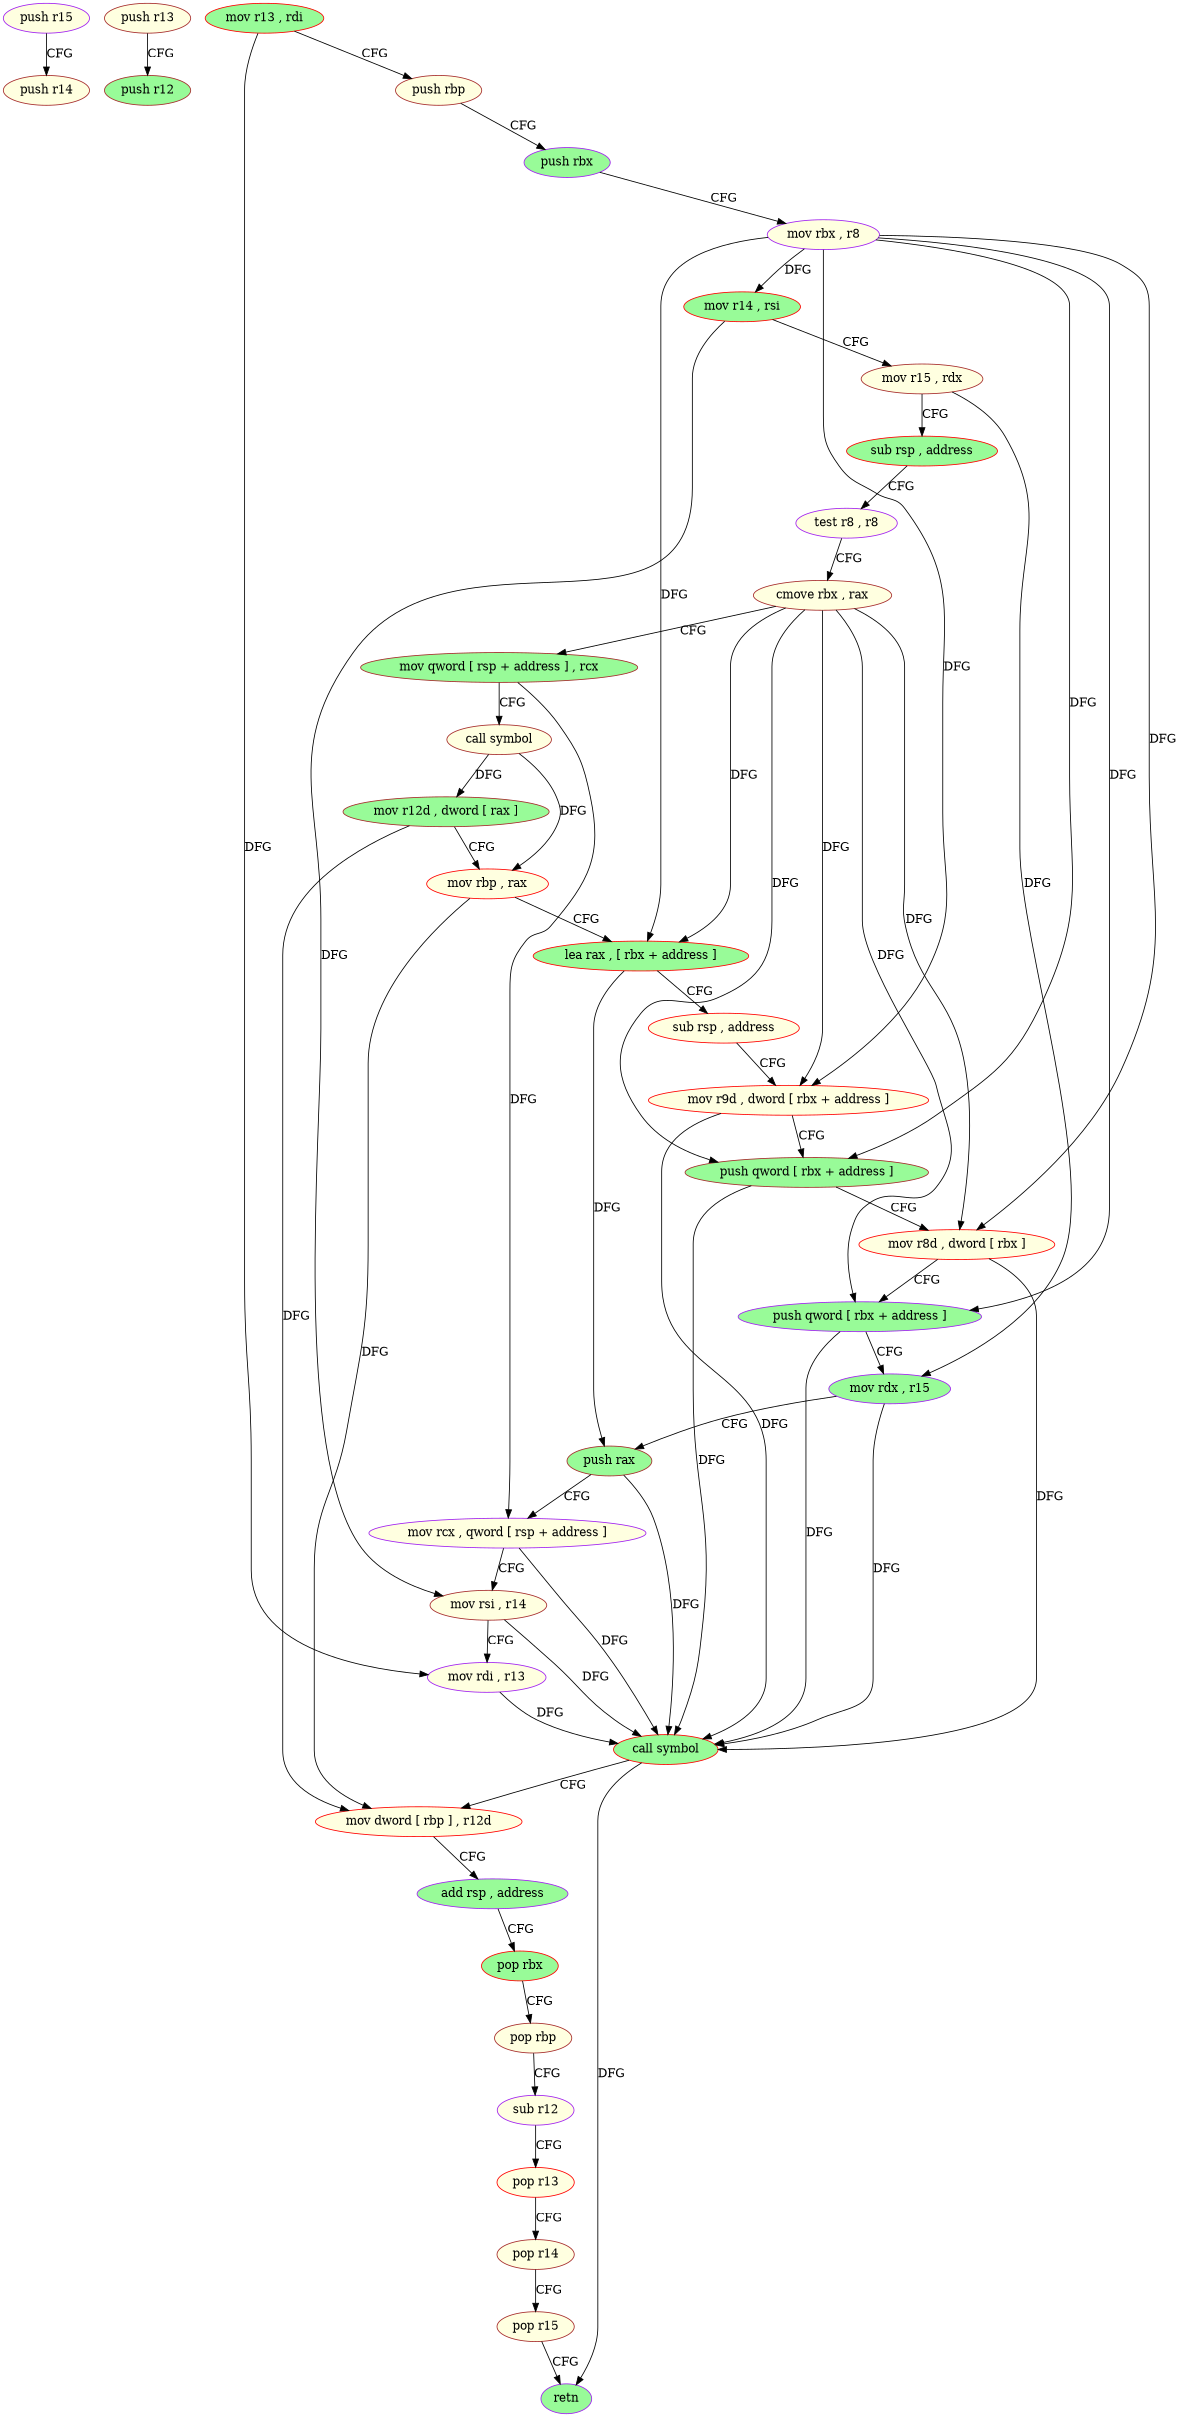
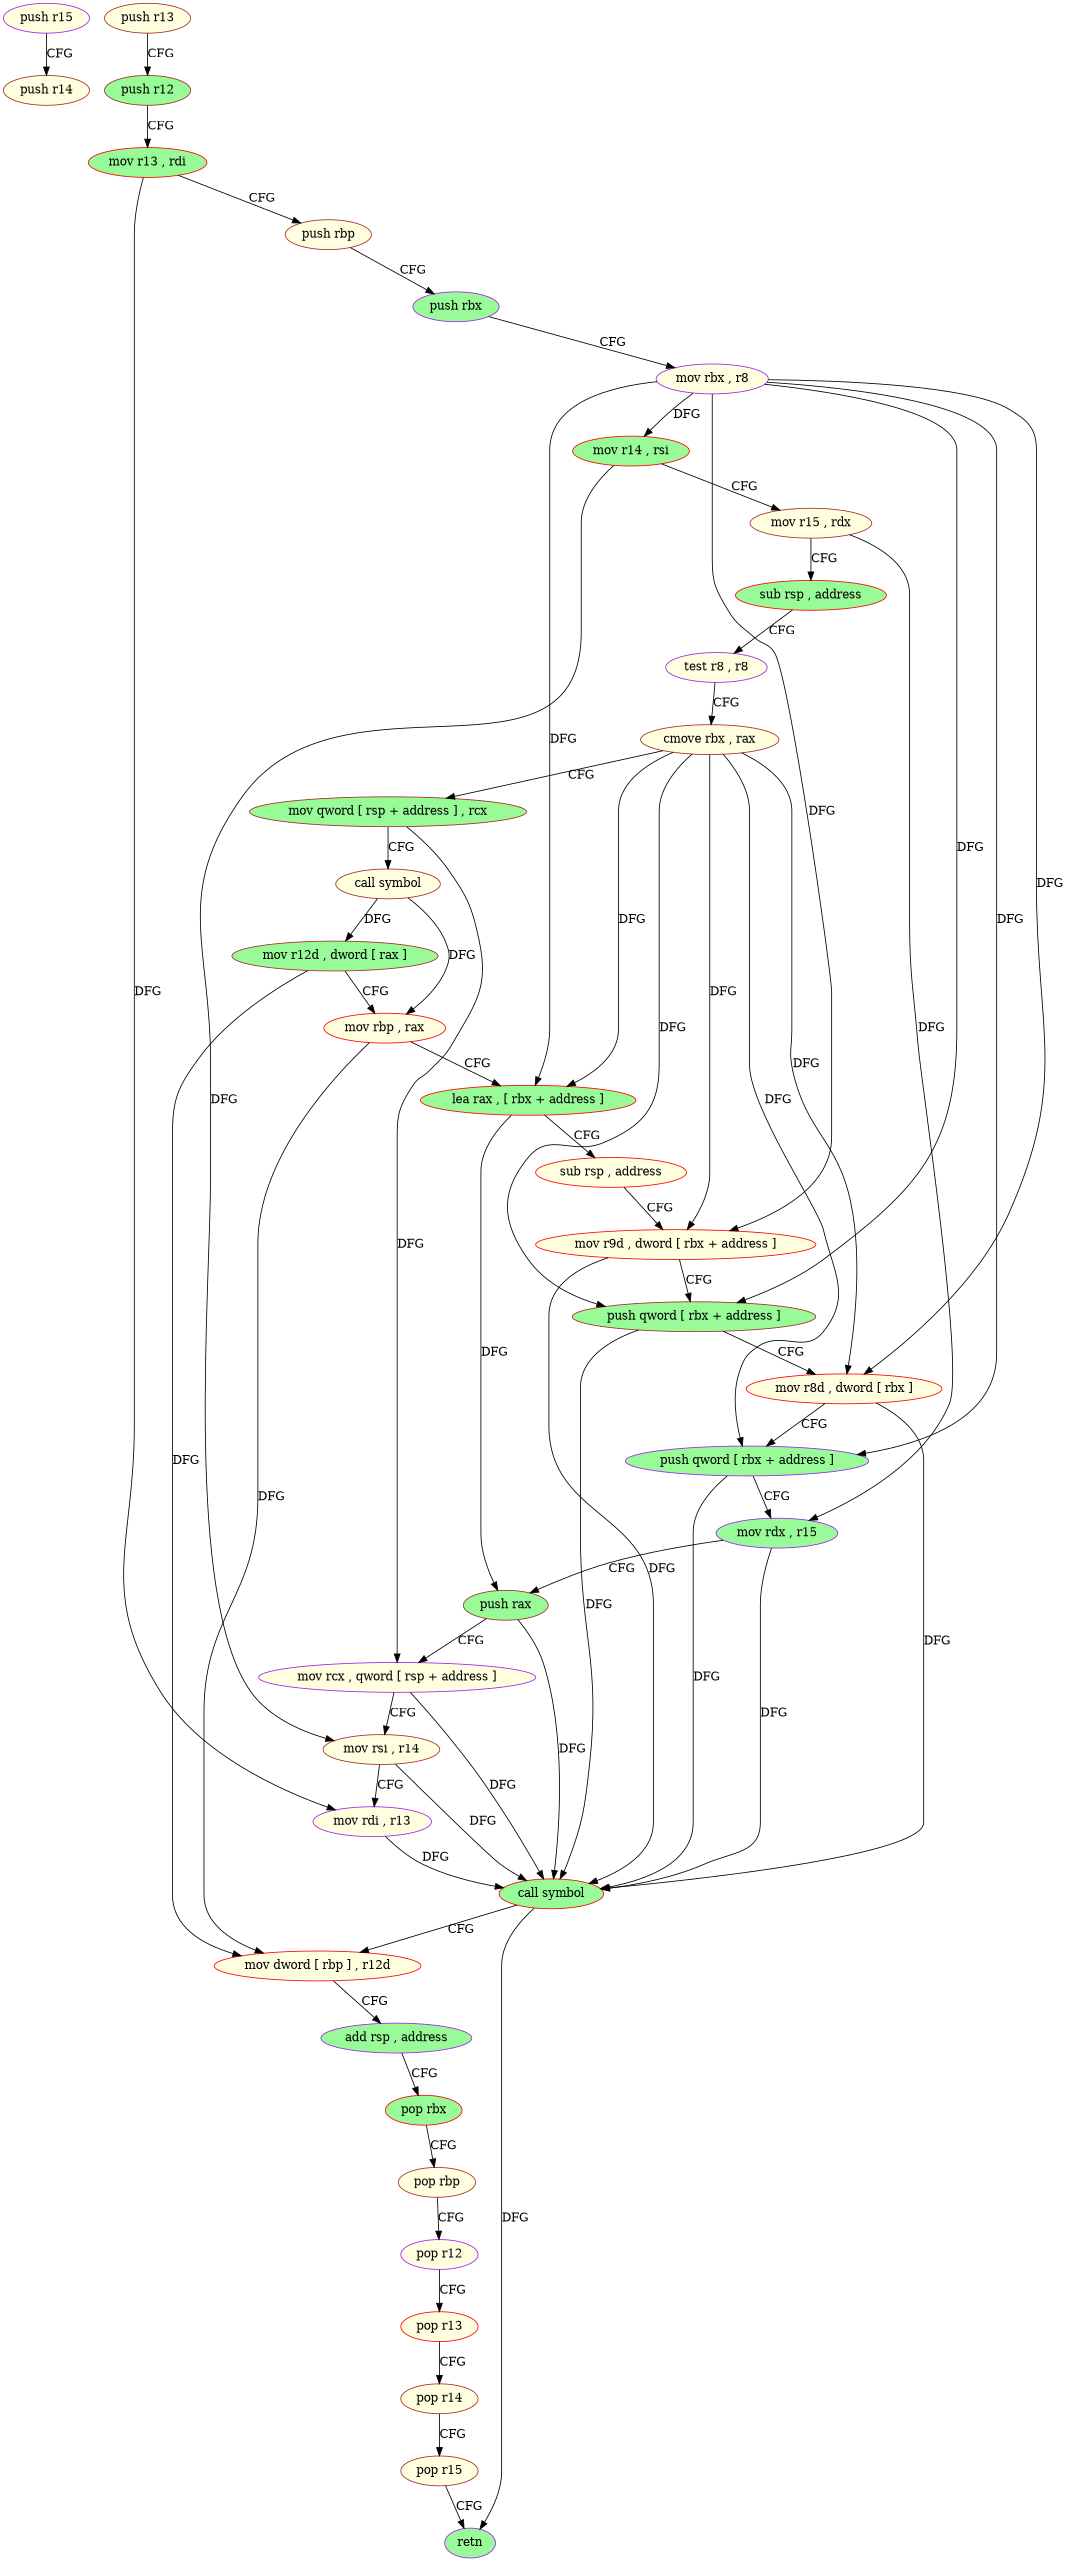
none -> (148, 122)
(536, 2110) -> (439, 2255)
